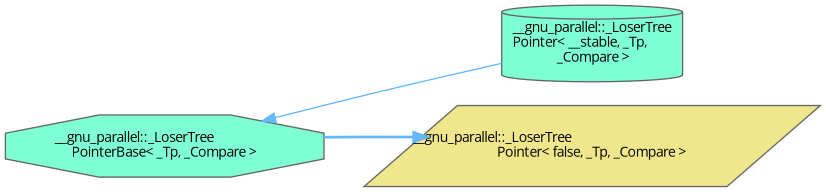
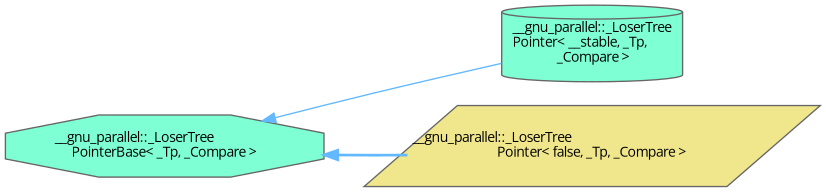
(369, 137) -> (373, 155)
